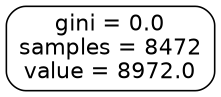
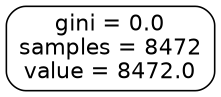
(111, 49) -> (111, 49)
